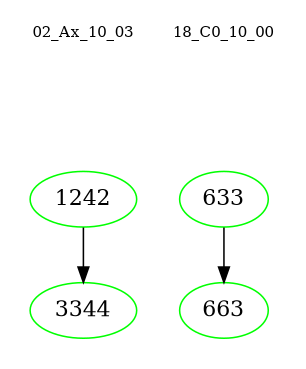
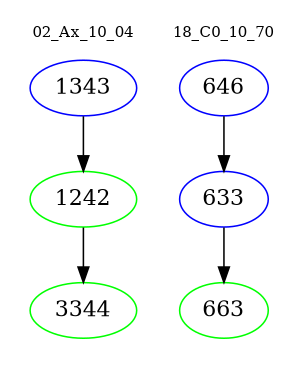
(83, 33) -> (83, 33)
(224, 33) -> (224, 33)
none -> (83, 88)
none -> (224, 88)
(224, 199) -> (224, 199)
